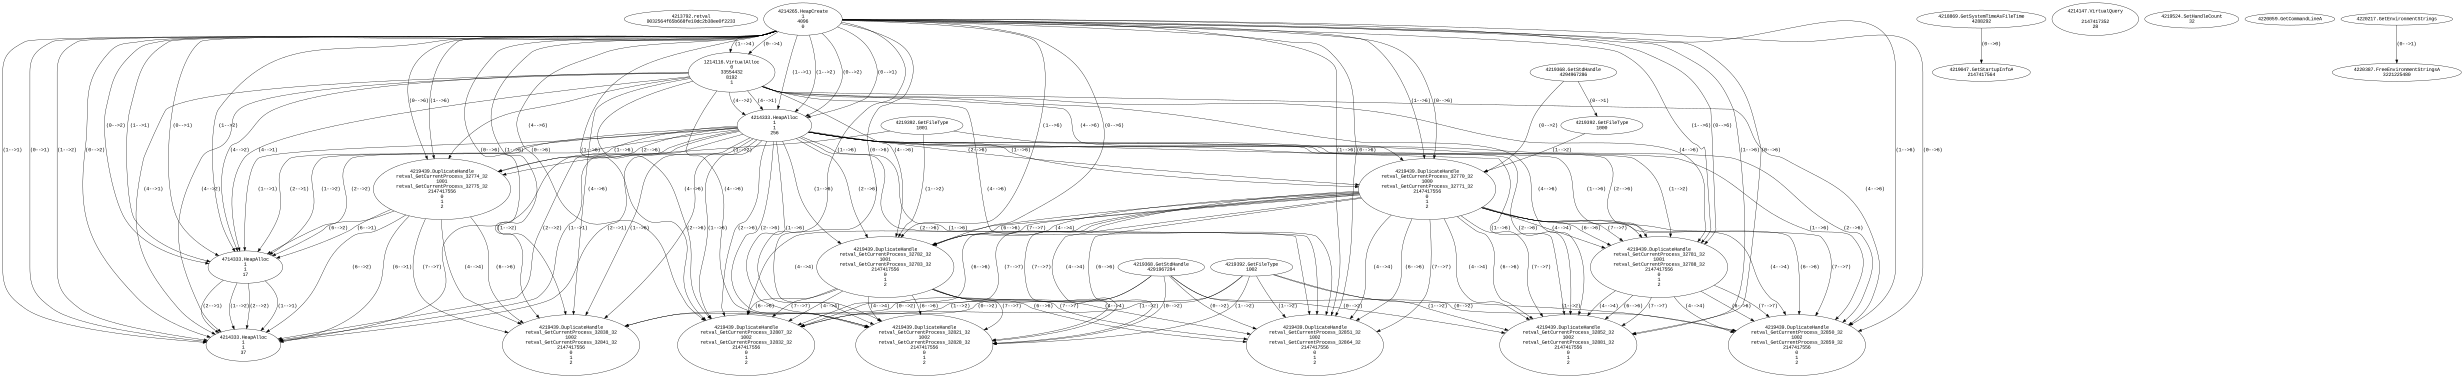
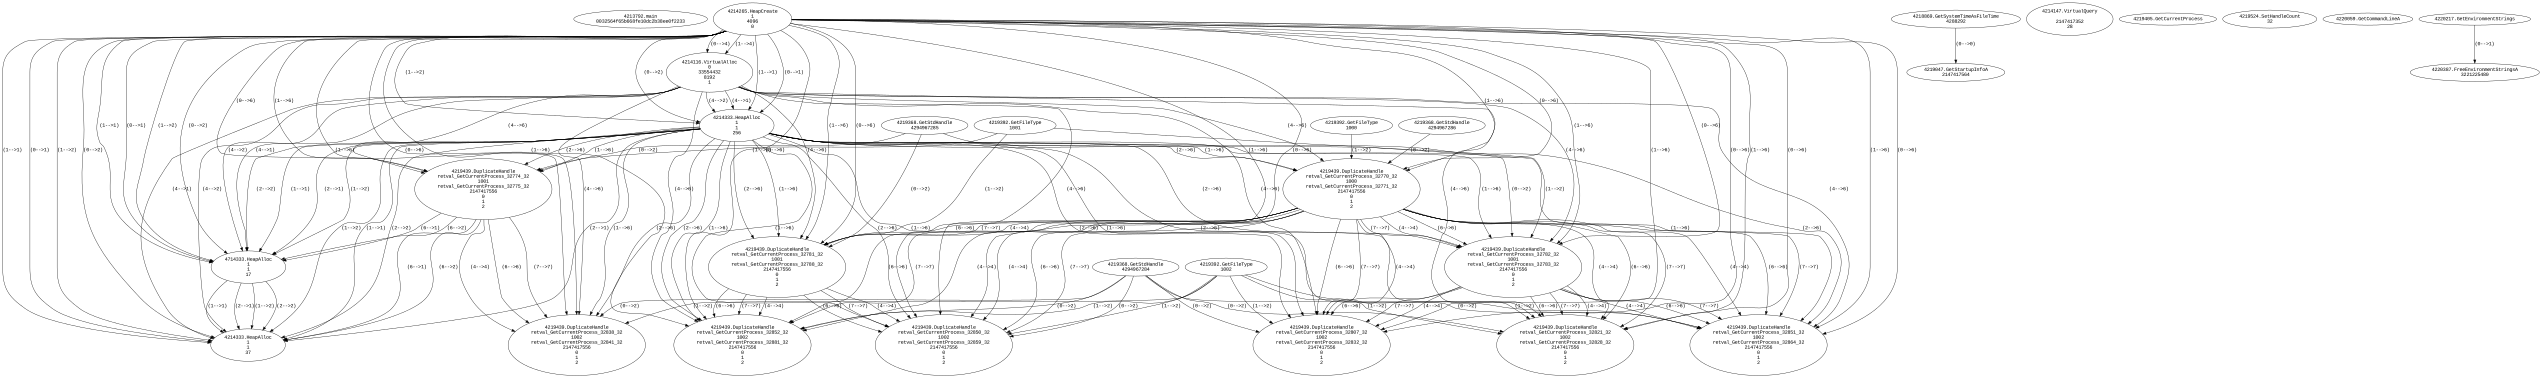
(691, 19) -> (641, 19)
none -> (2168, 19)
(732, 72) -> (710, 72)
(1587, 97) -> none
none -> (925, 125)
(1161, 267) -> (1136, 267)
